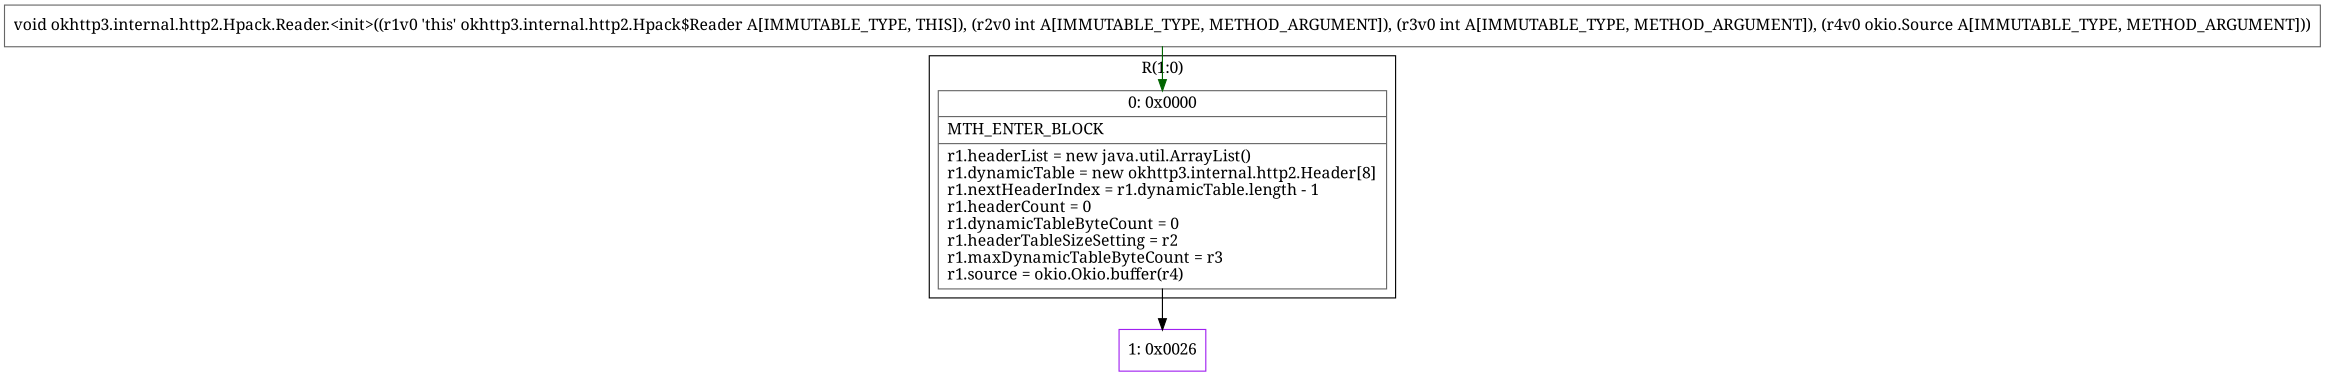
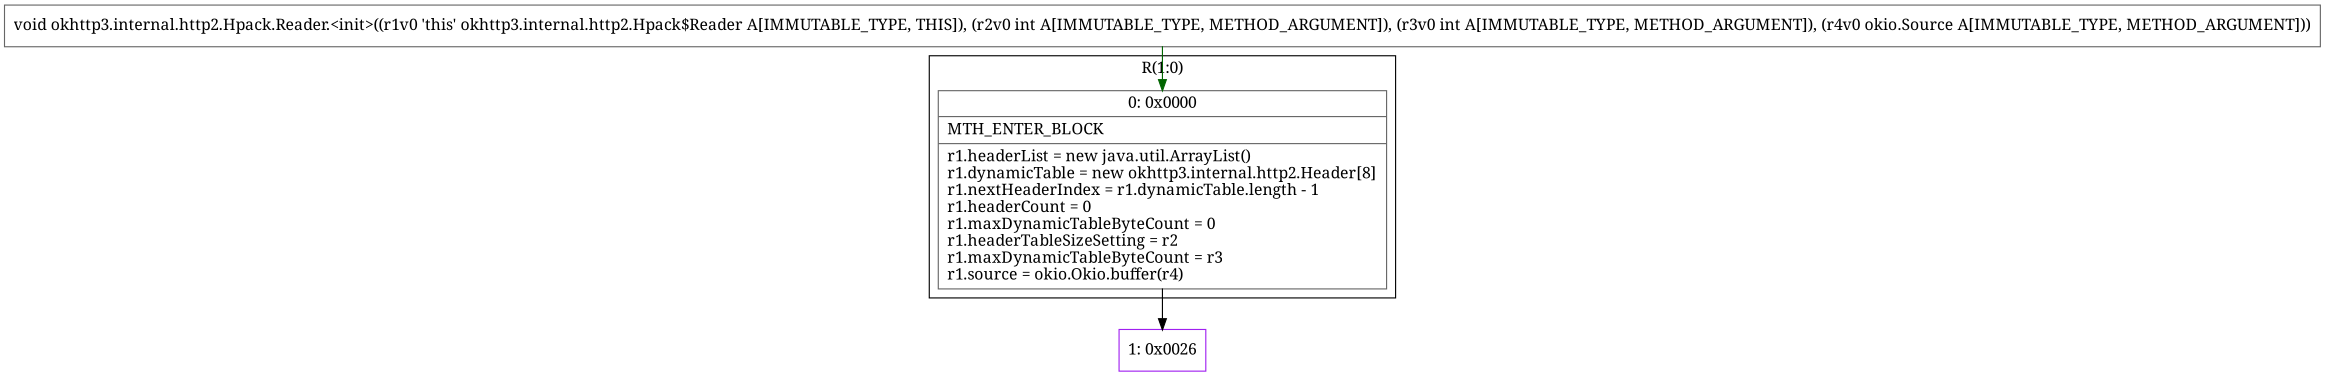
(1063, 224) -> (1081, 224)
